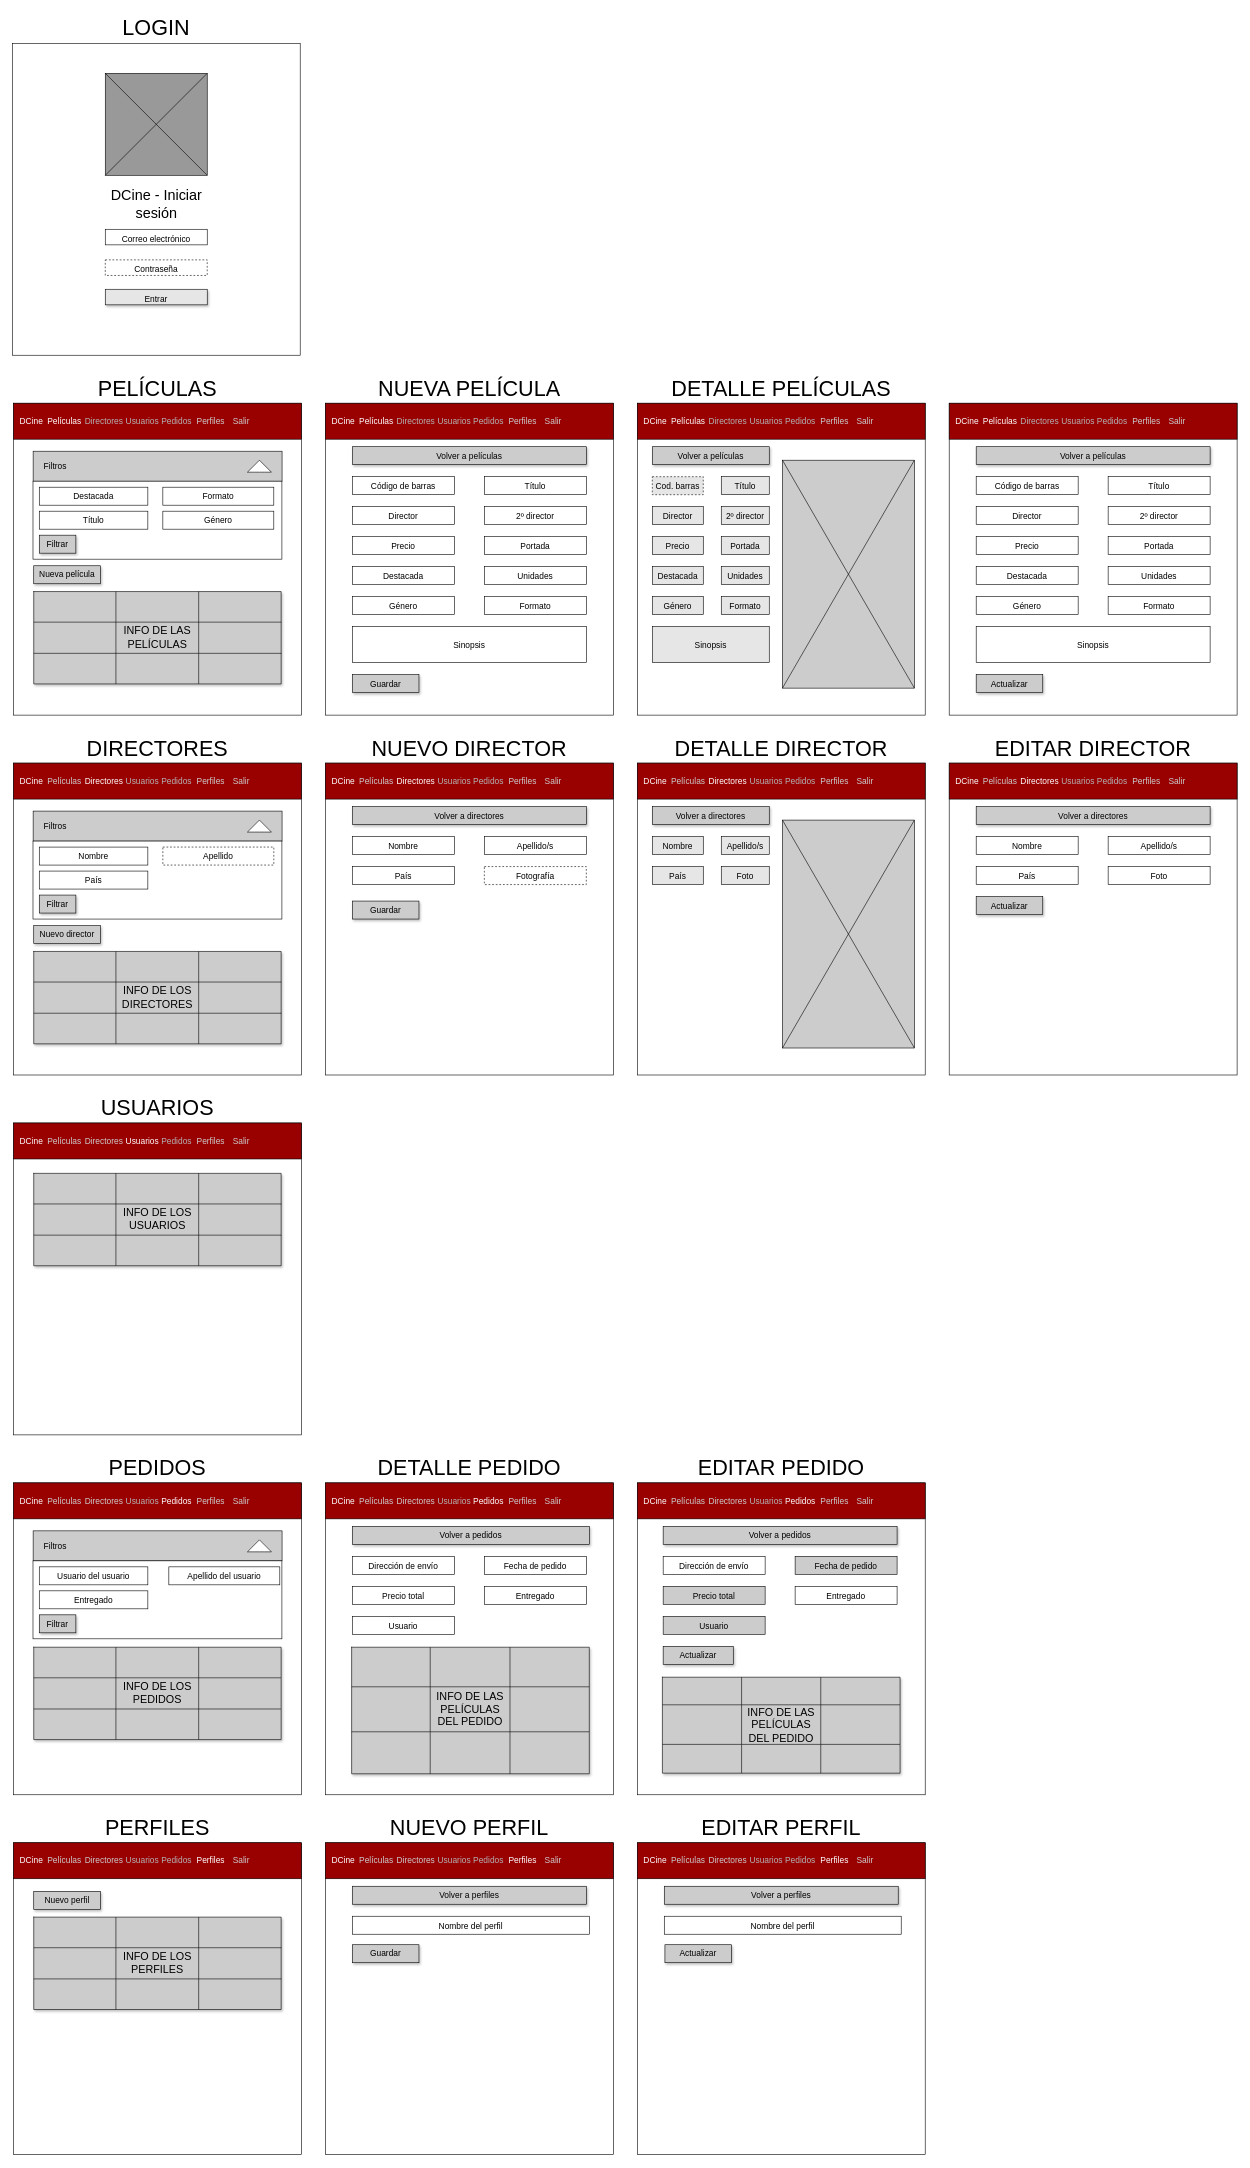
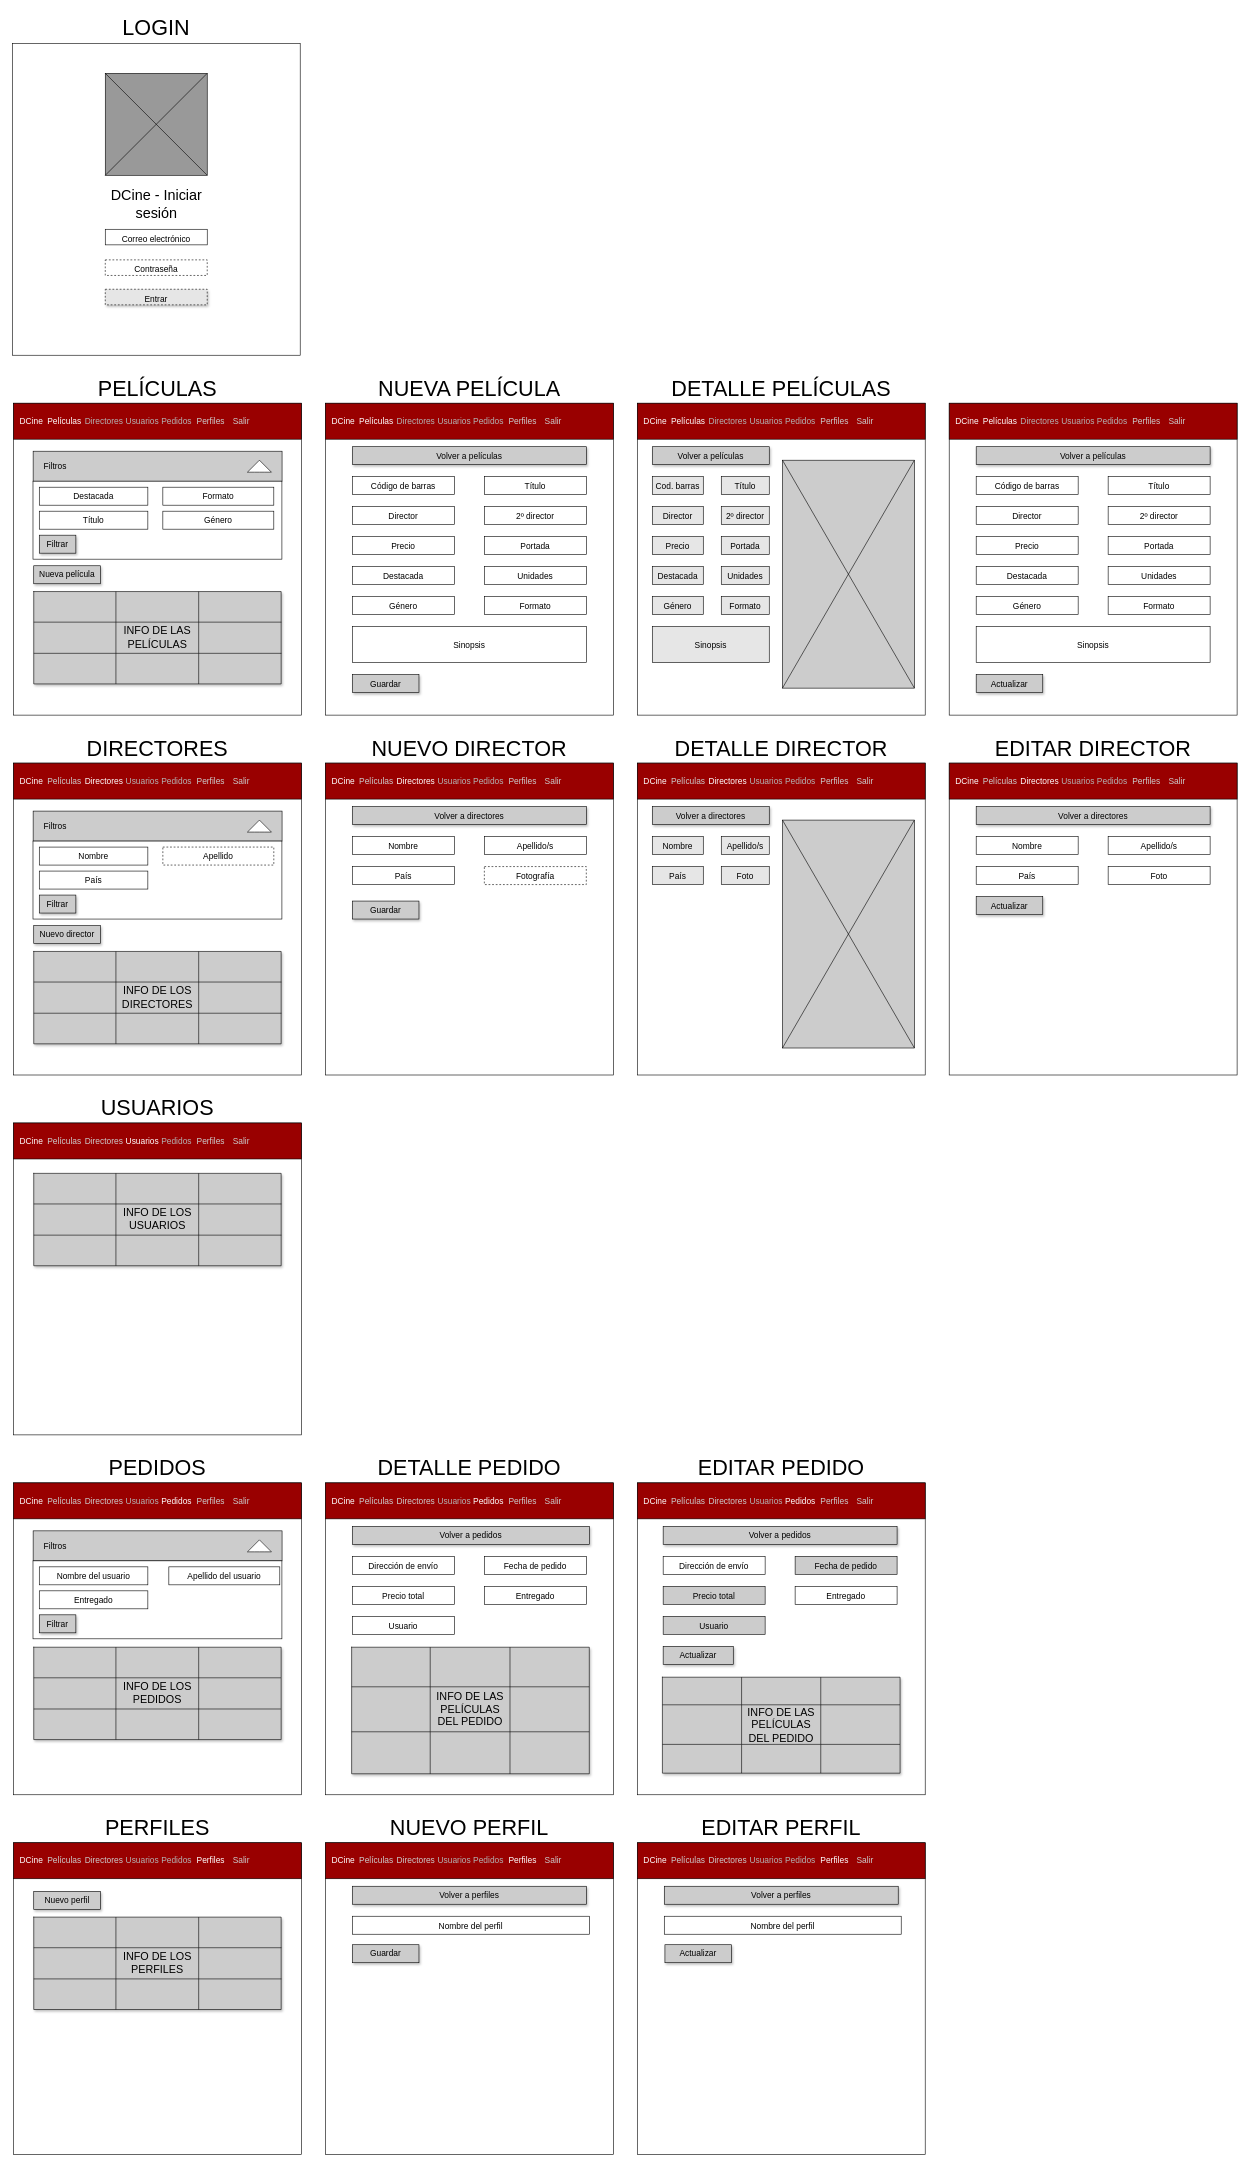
(156, 297) -> (156, 297)
(678, 485) -> (678, 485)
(94, 1576) -> (94, 1576)
